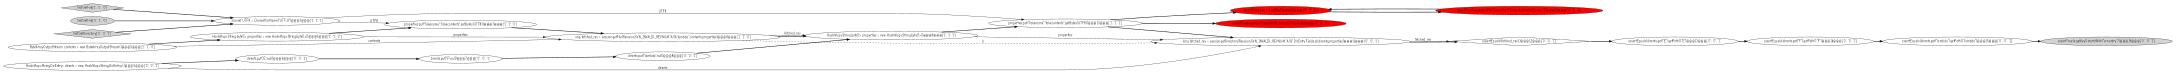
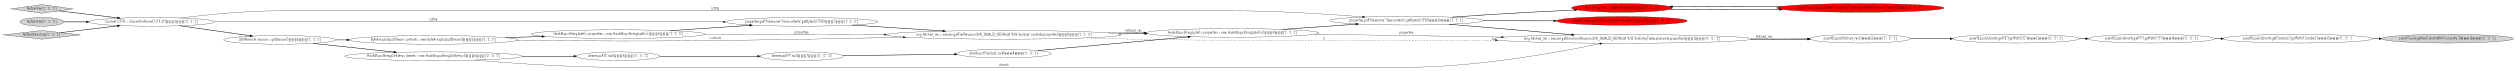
none -> (280, 40)
(1519, 41) -> (1860, 39)
